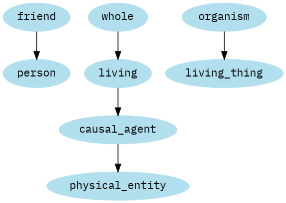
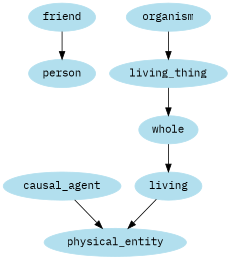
(118, 98) -> (145, 211)
none -> (168, 98)
